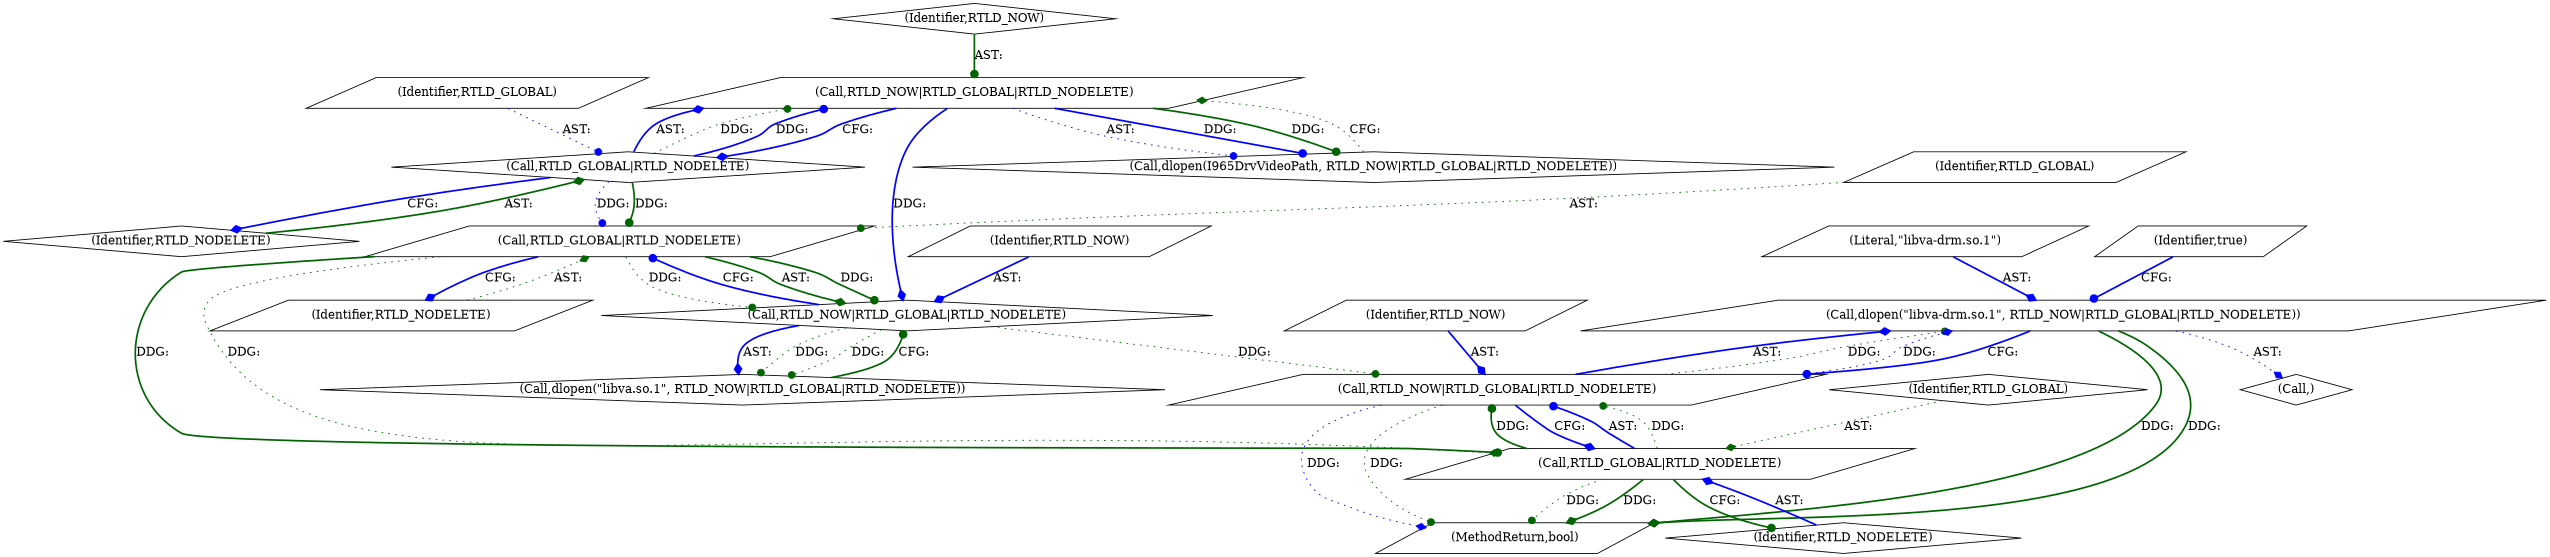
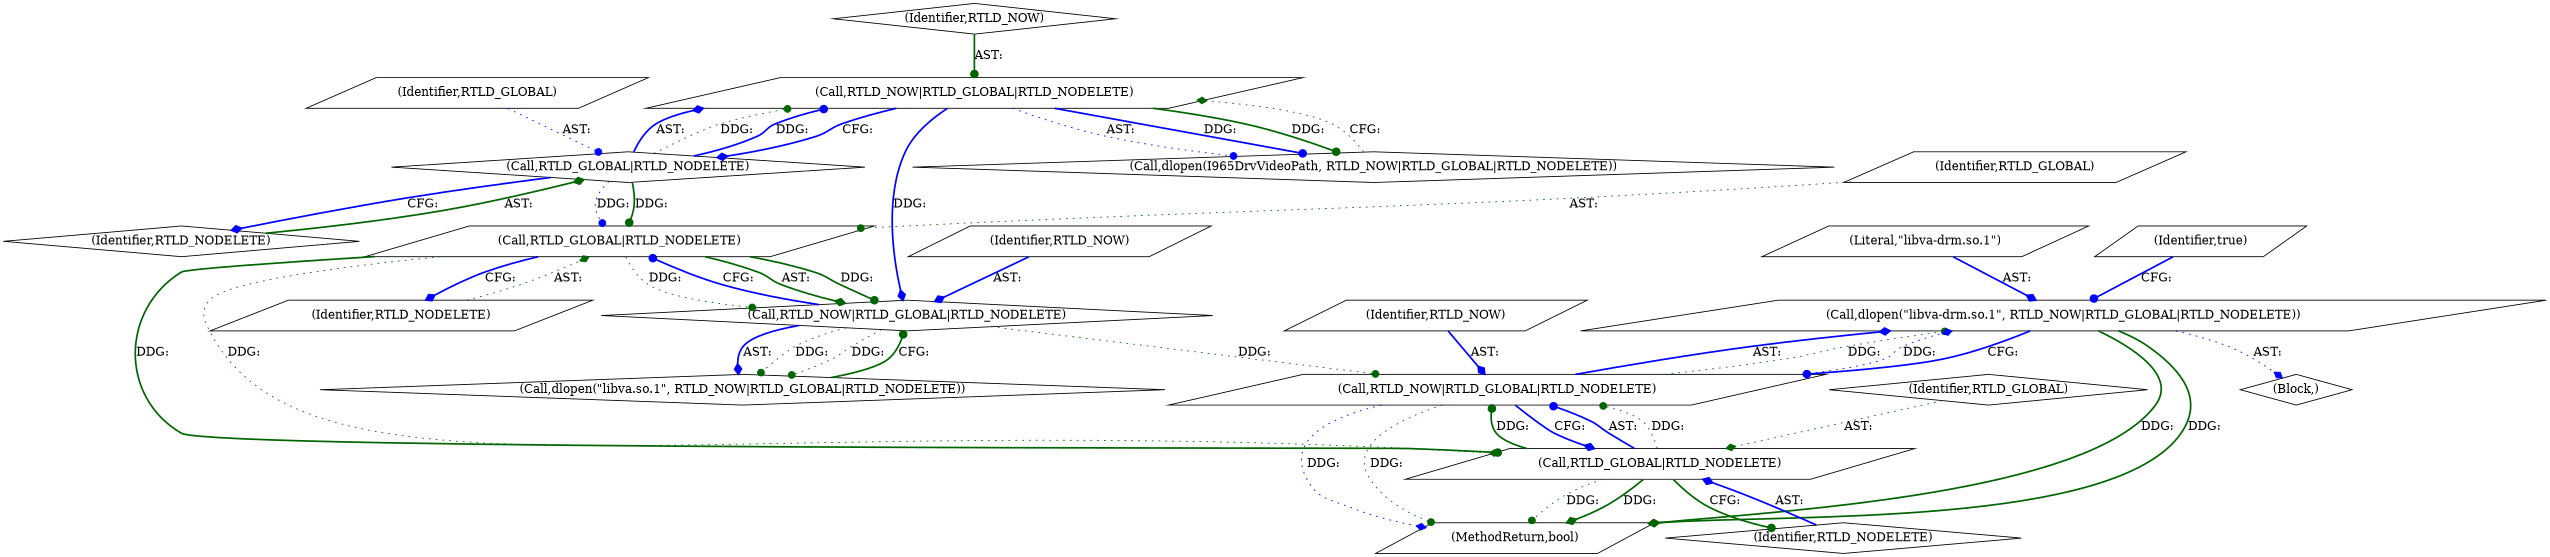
(2296, 390) -> (2296, 390)
